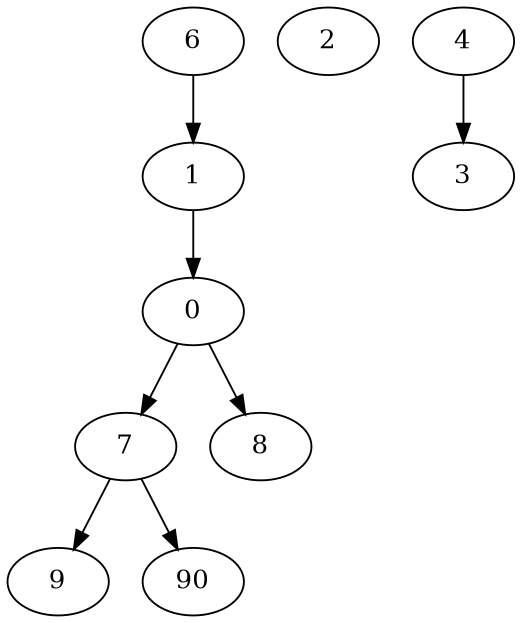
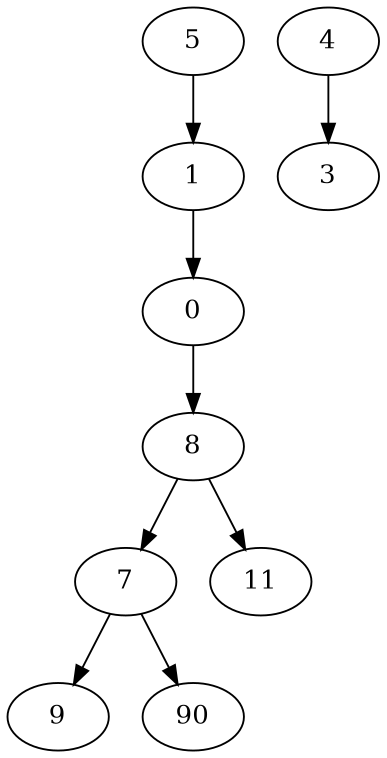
(193, 41) -> (193, 41)
(328, 41) -> none
(164, 371) -> (164, 506)
none -> (261, 582)
